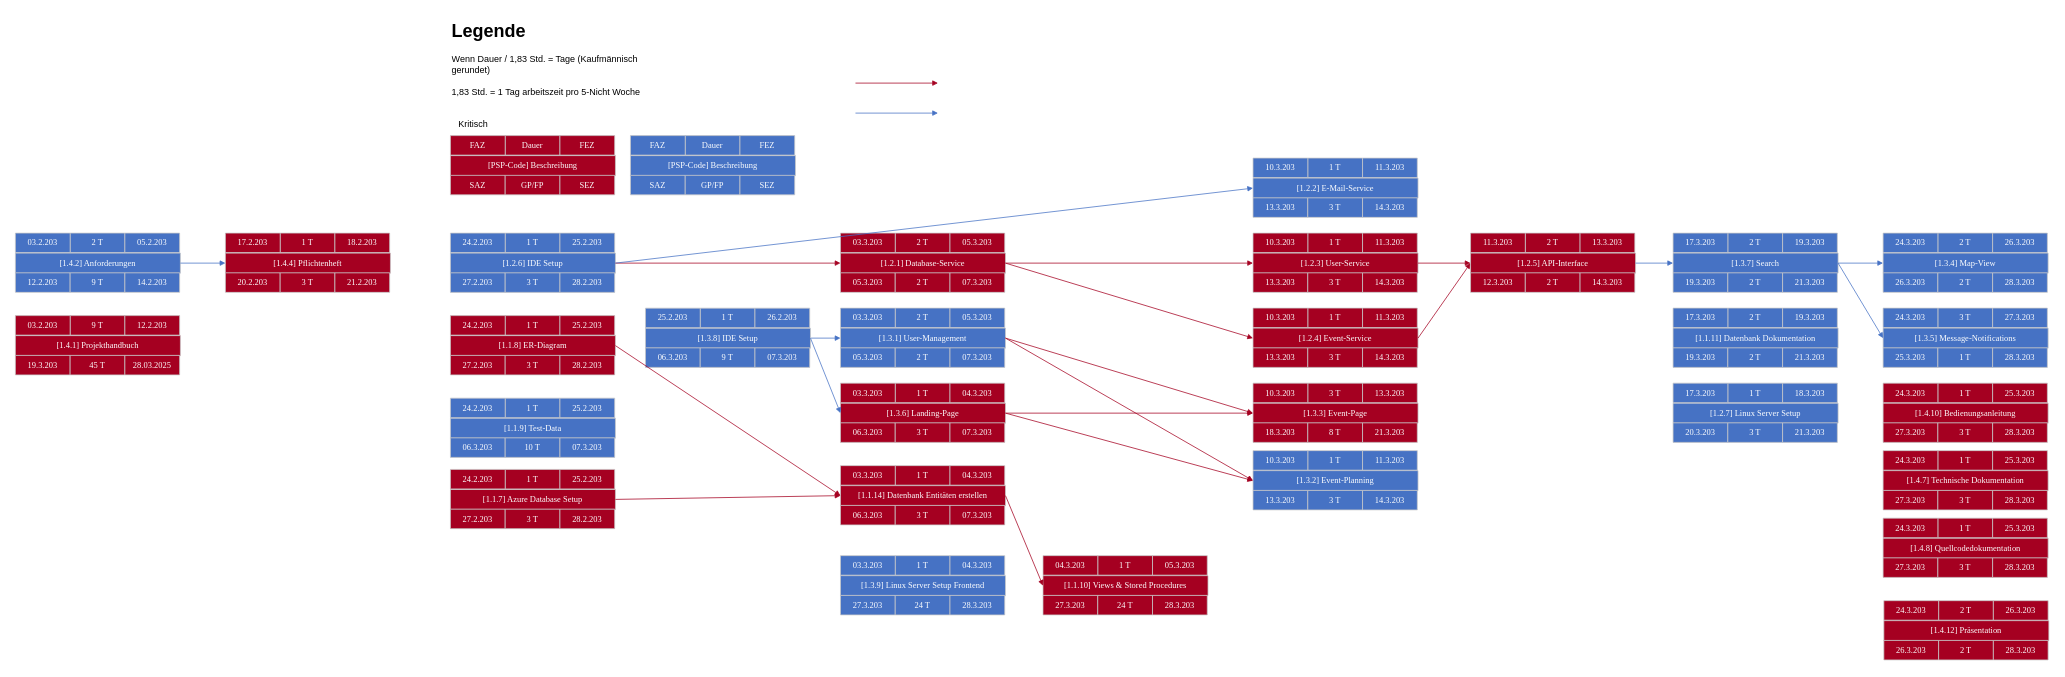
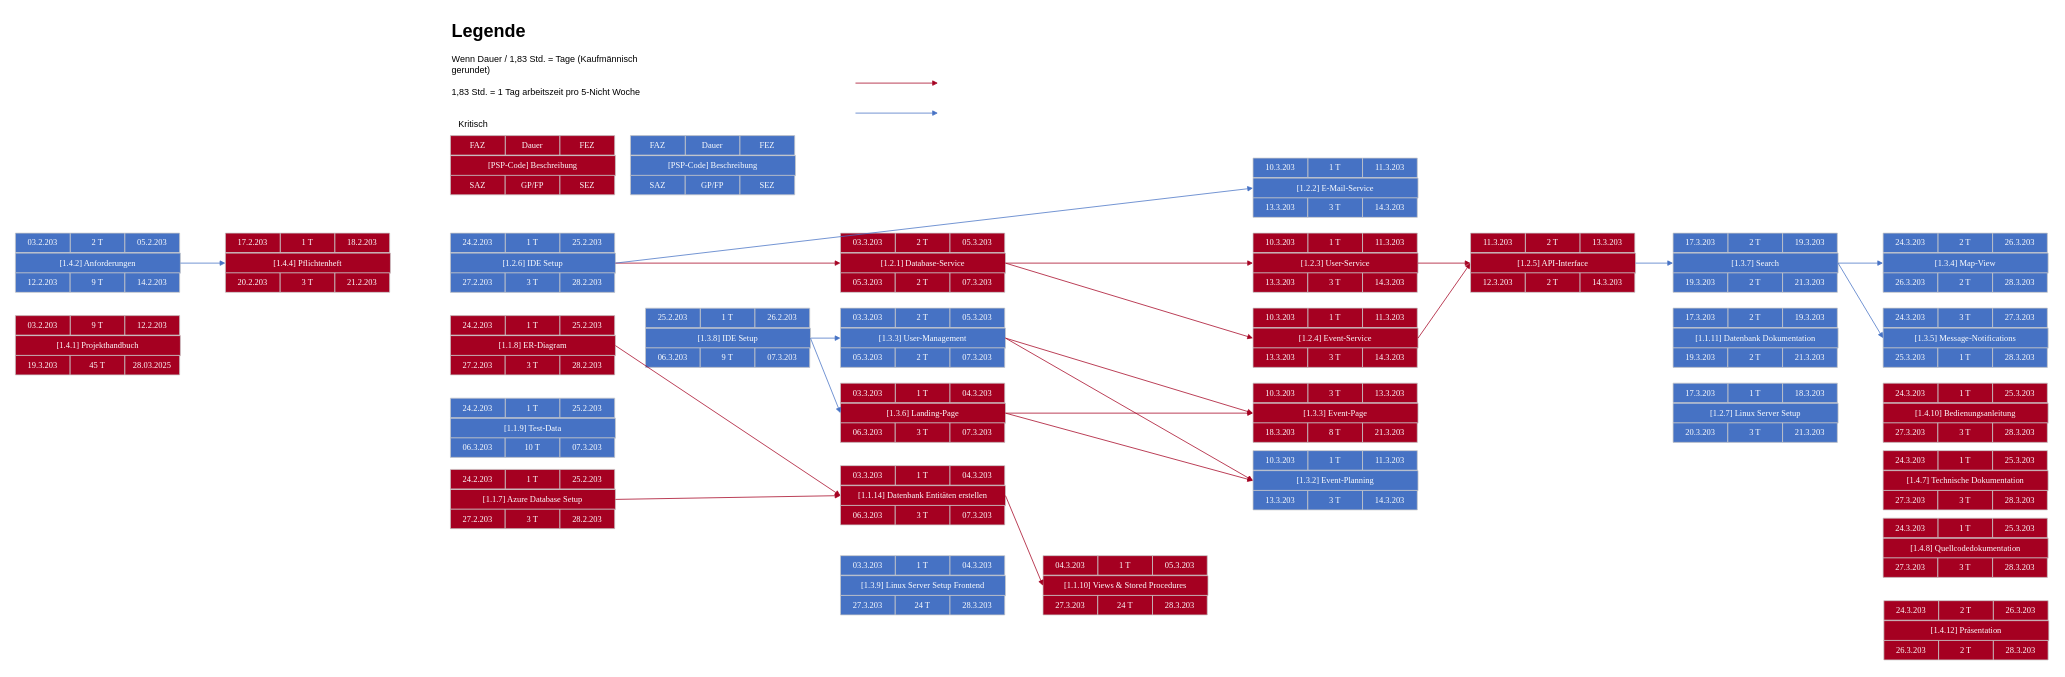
(923, 338) -> (923, 338)
